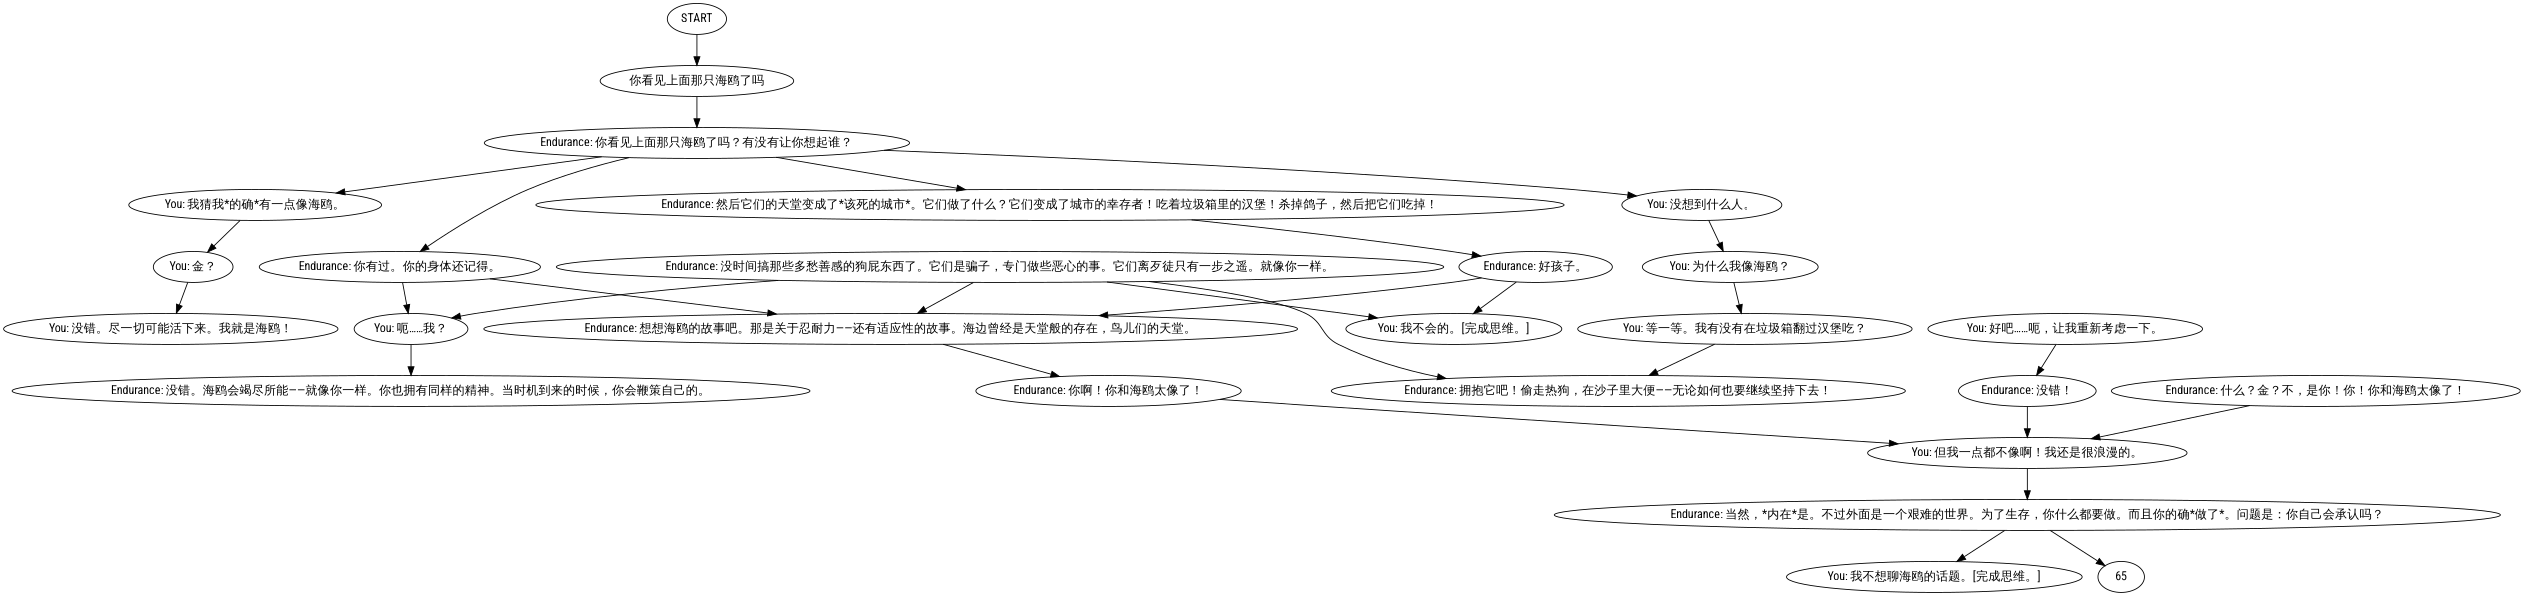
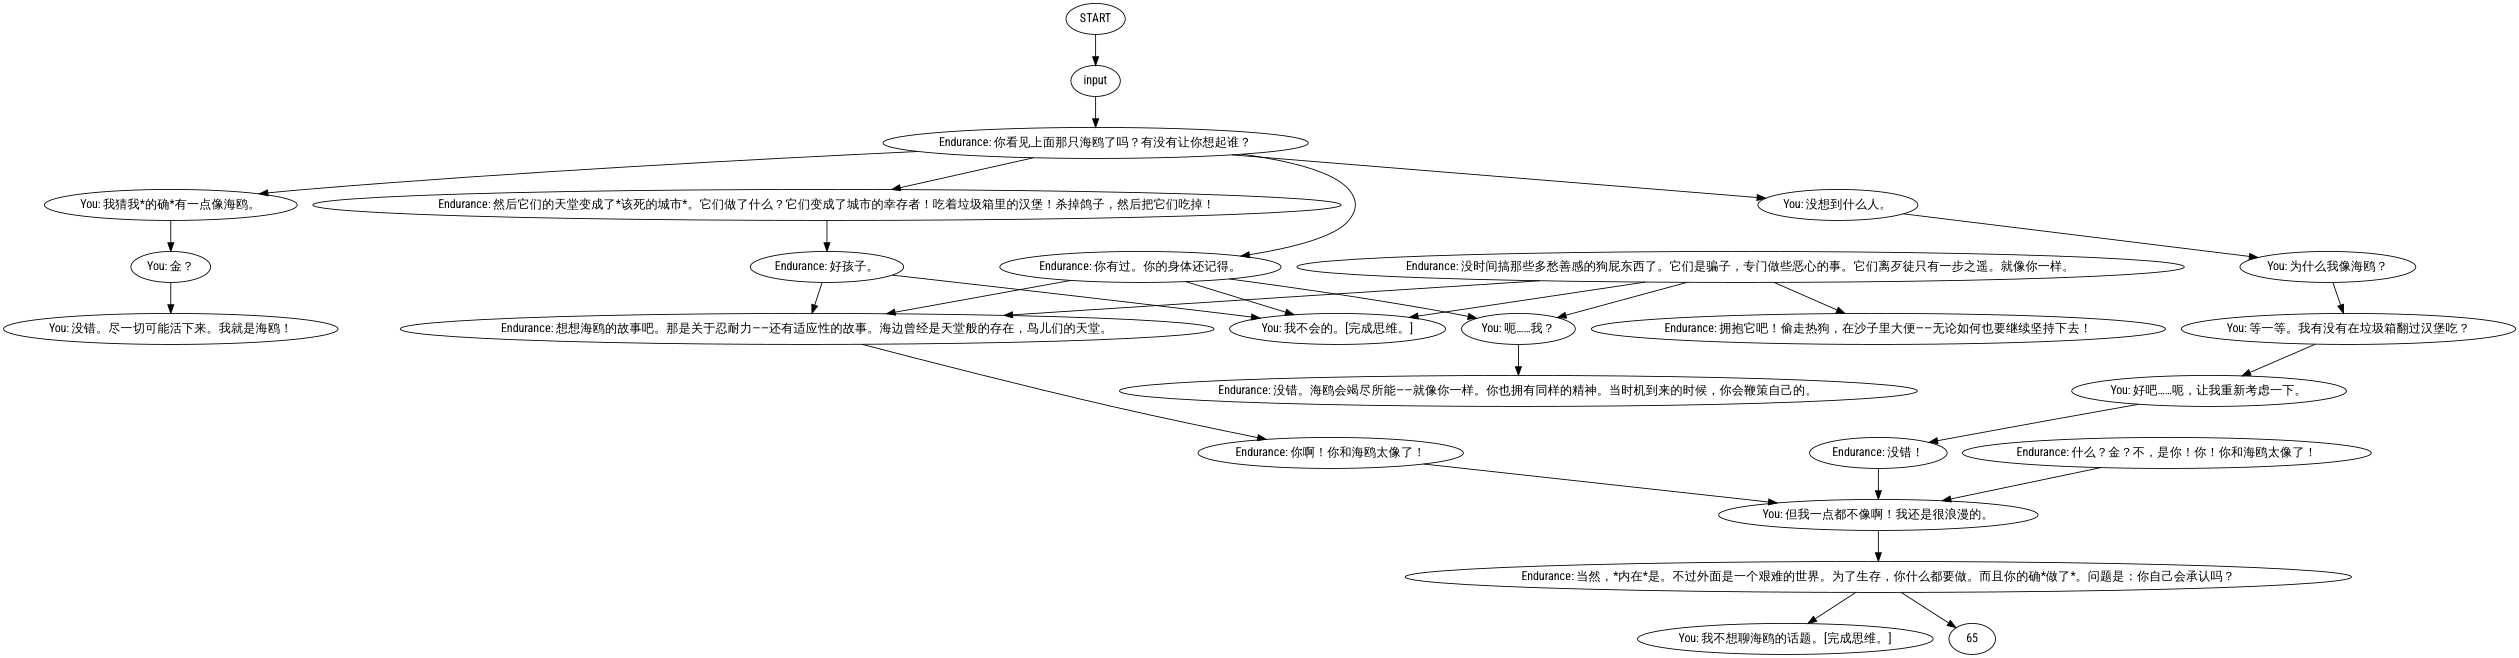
(697, 81) -> (1096, 81)
none -> (1231, 295)
(1686, 358) -> (2283, 358)
